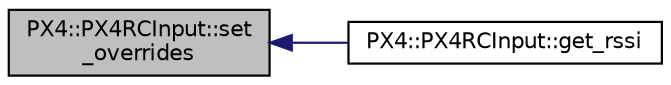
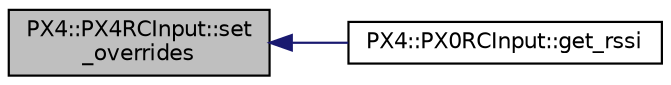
(505, 43) -> (505, 43)
